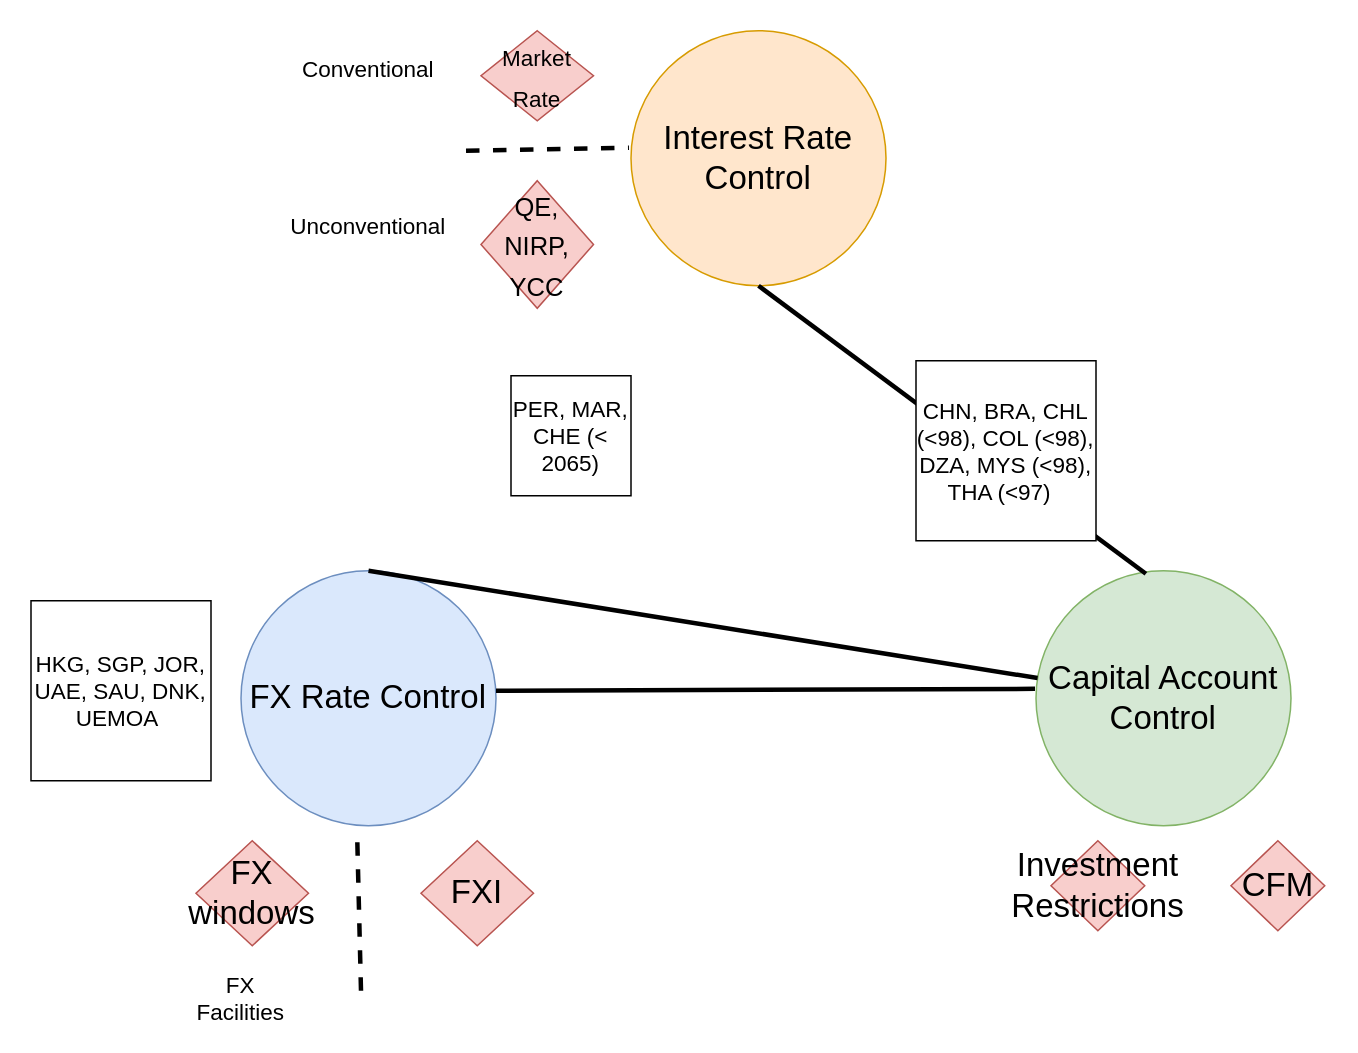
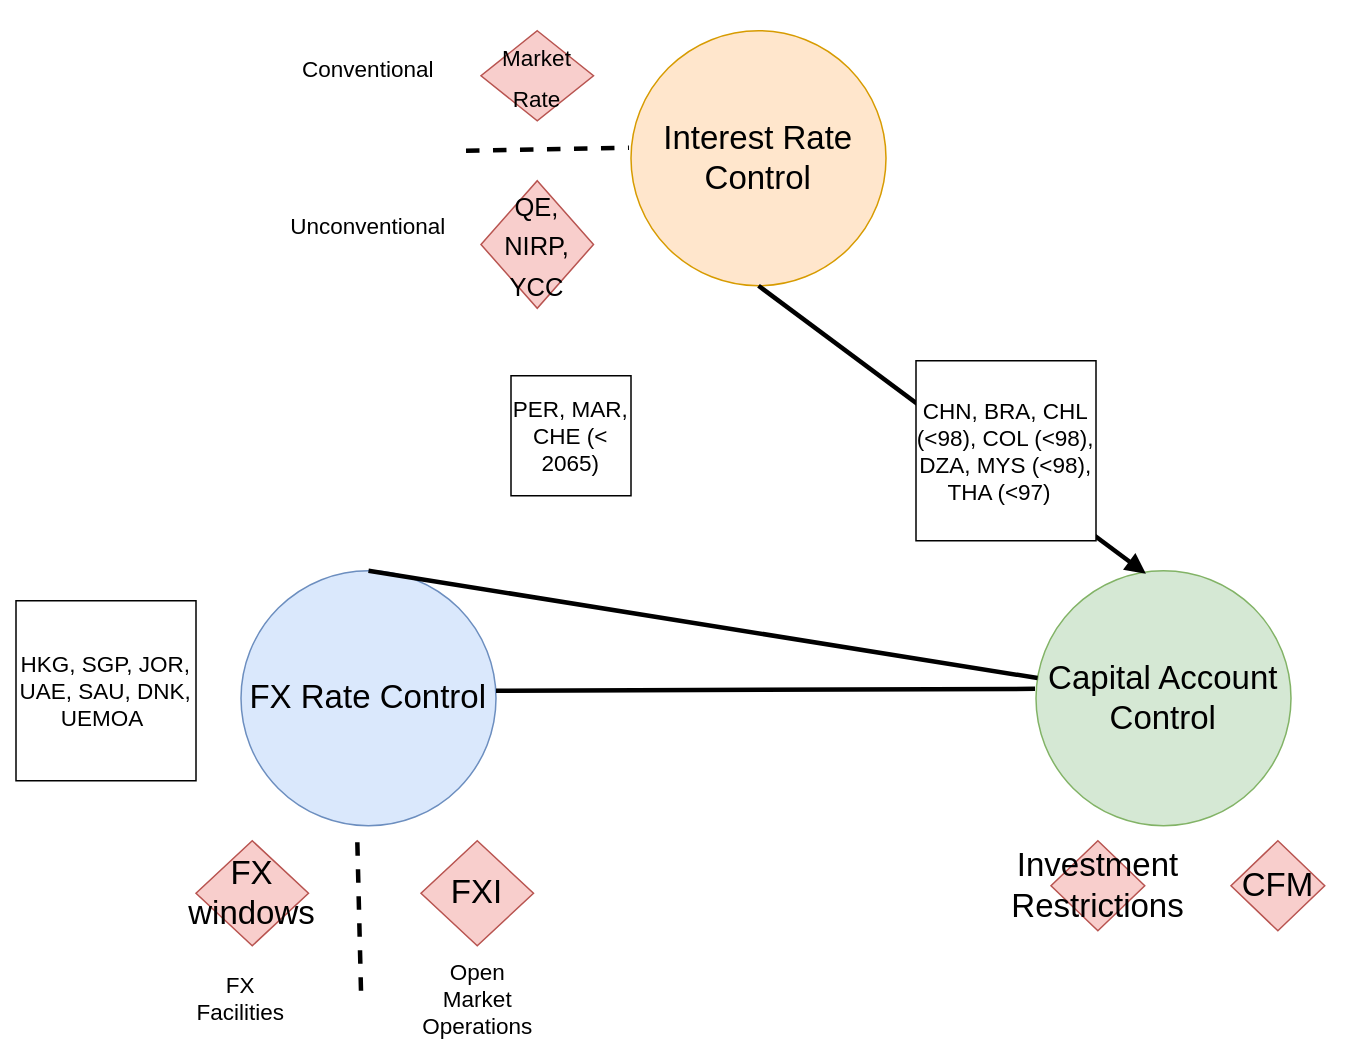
(1137, 567) -> (1130, 562)
(121, 691) -> (106, 691)
none -> (477, 998)
